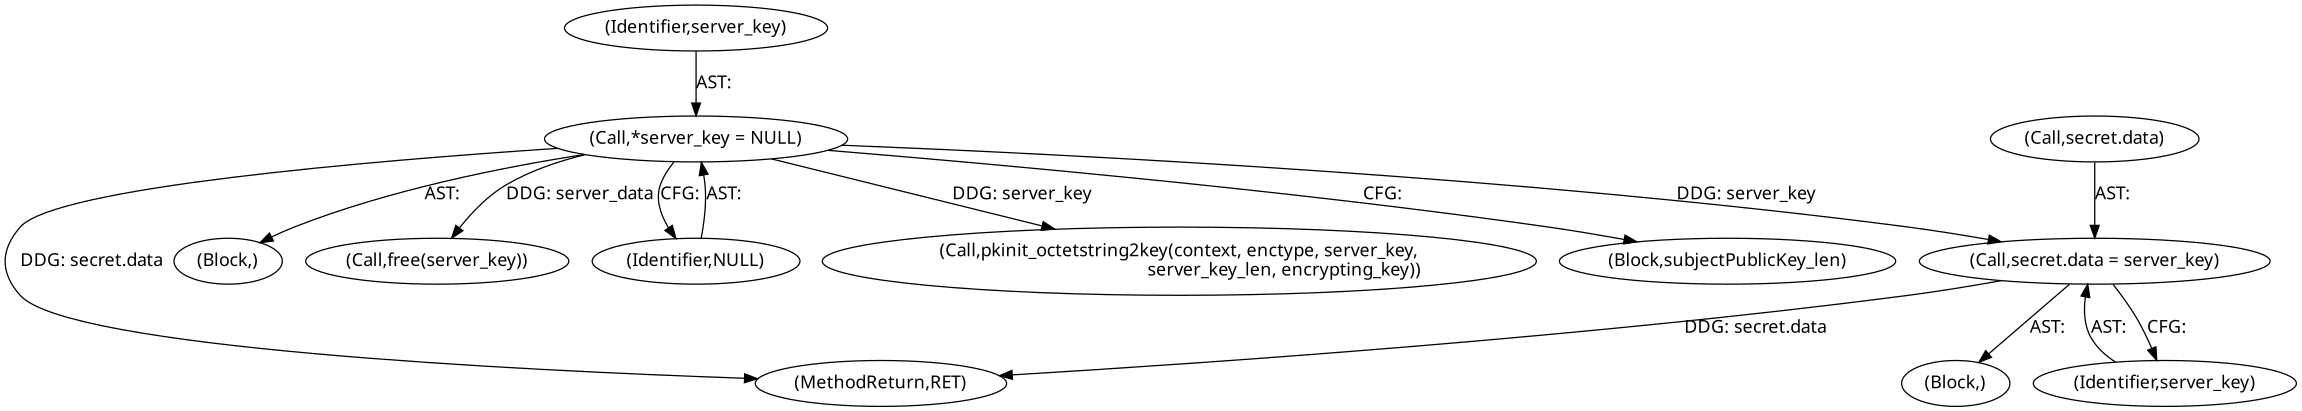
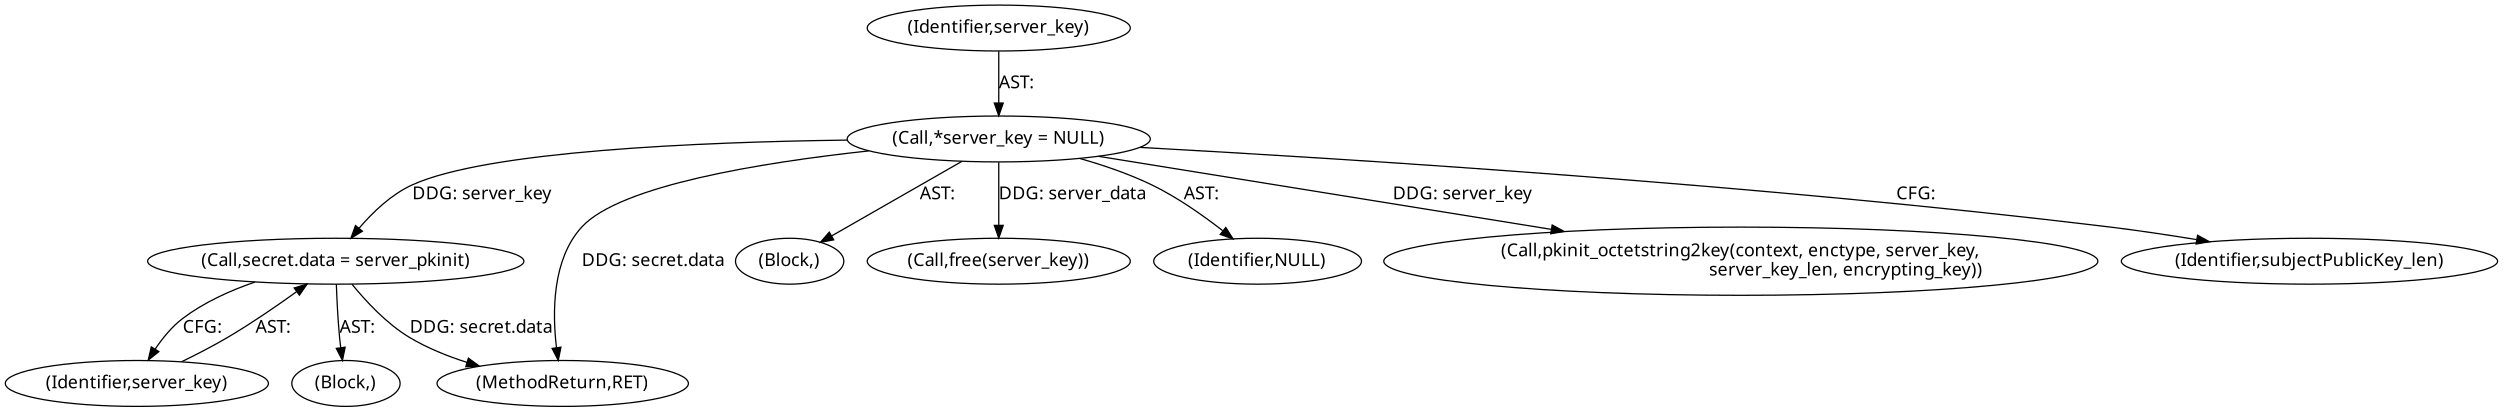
(2095, 139) -> none
(683, 194) -> (1204, 194)
(705, 207) -> none
(1727, 261) -> (2309, 261)
(2095, 261) -> (336, 261)
